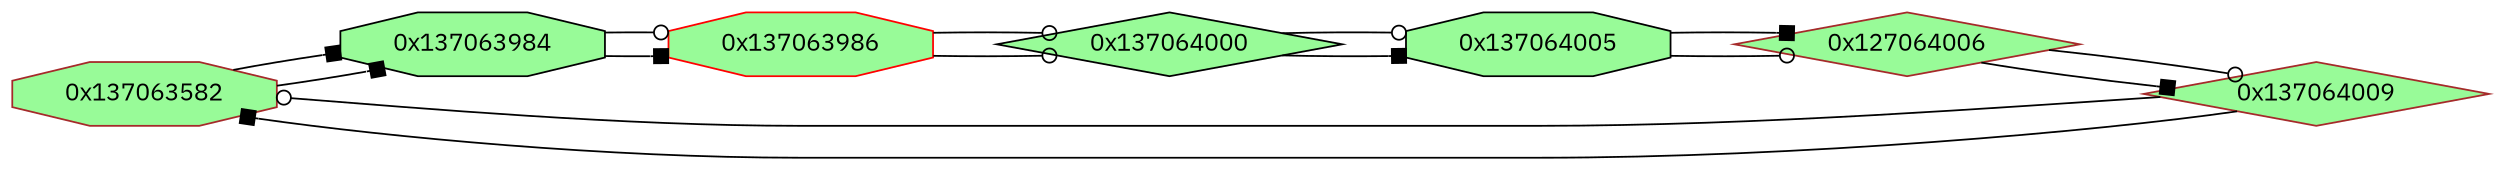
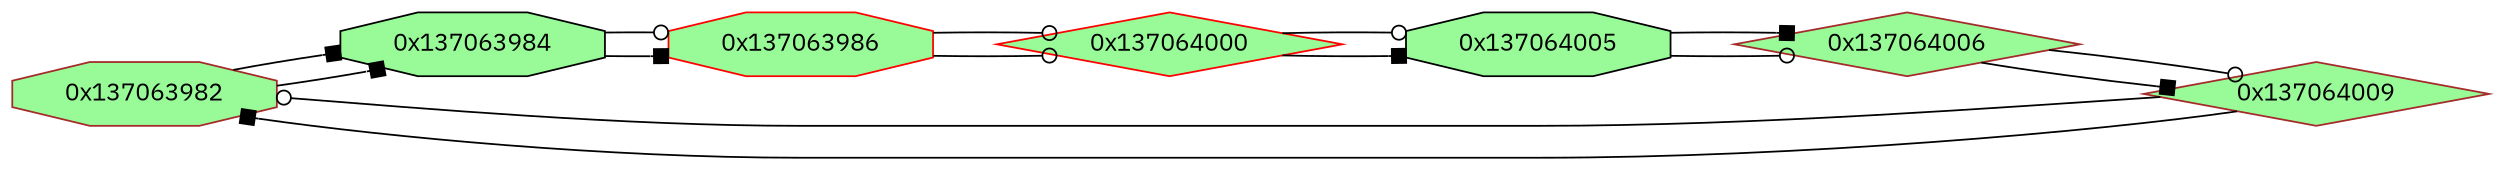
(1170, 44) -> (1170, 44)
(1907, 44) -> (1907, 44)
(145, 94) -> (145, 94)
